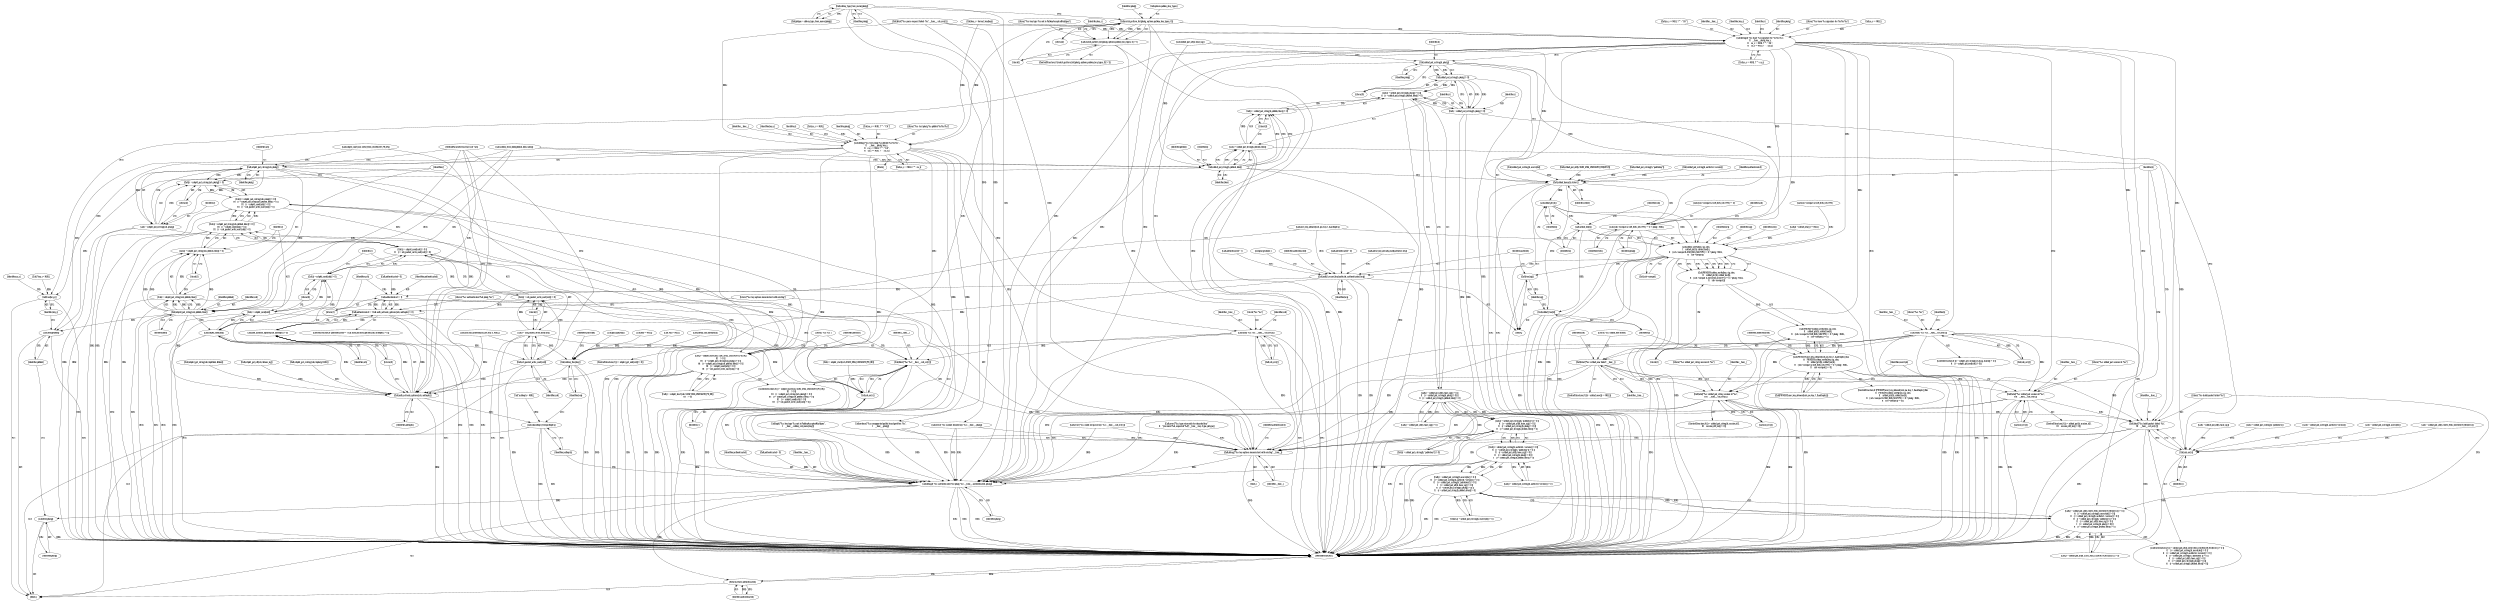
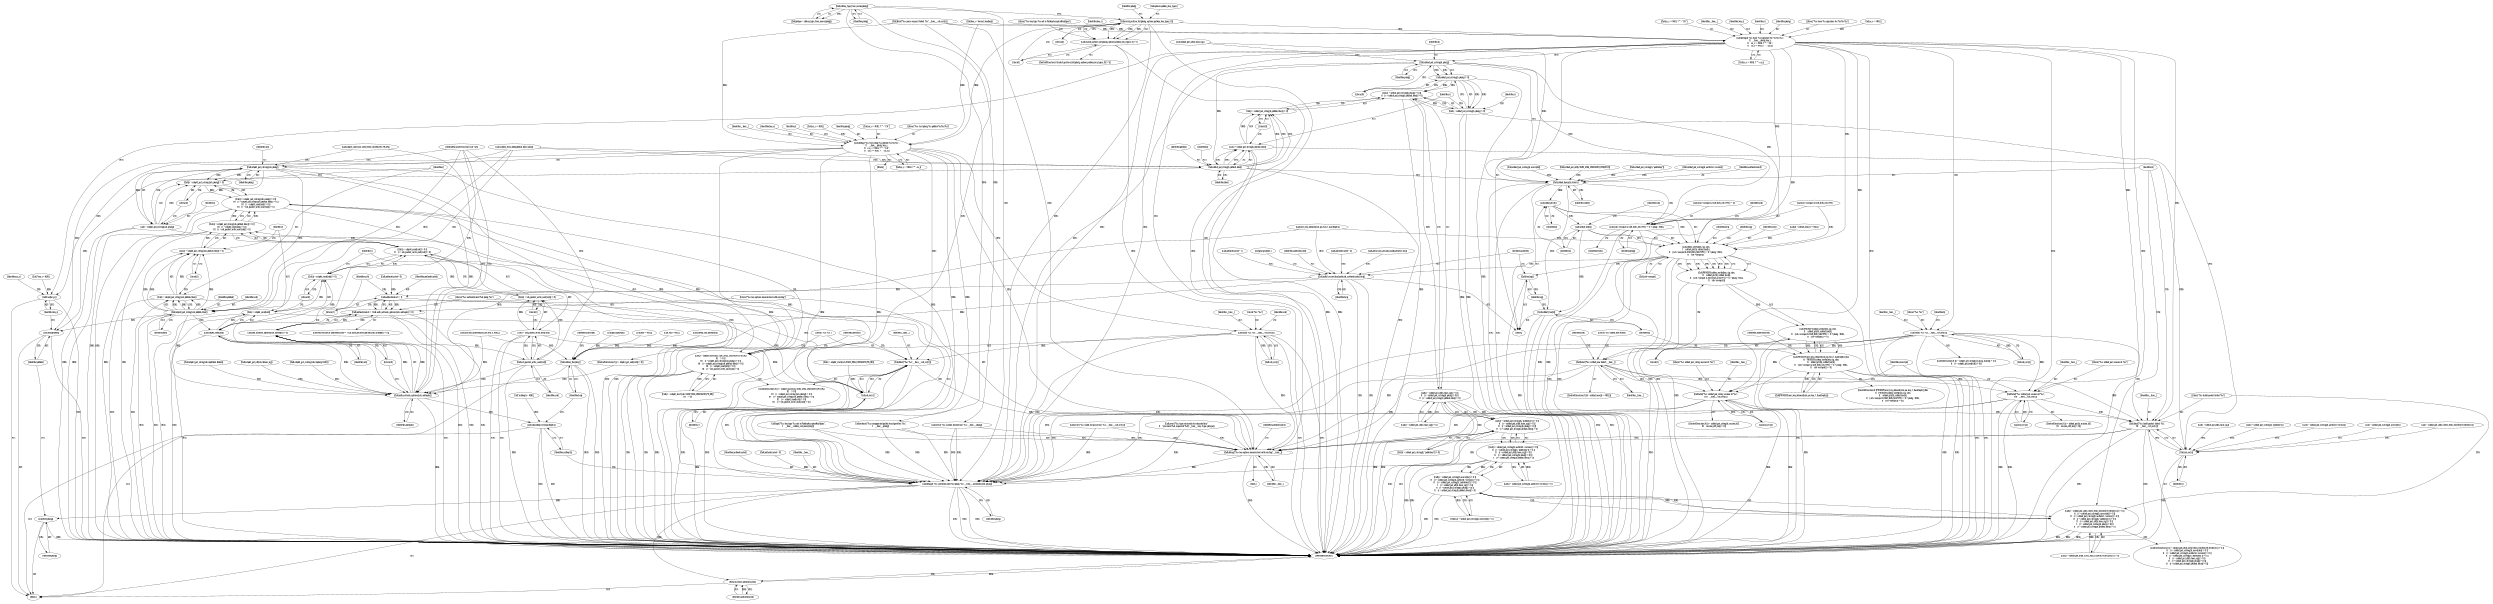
(1161, 118) -> (1271, 69)
(1599, 235) -> (1762, 218)
